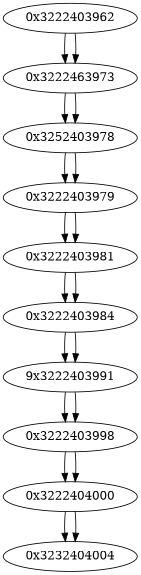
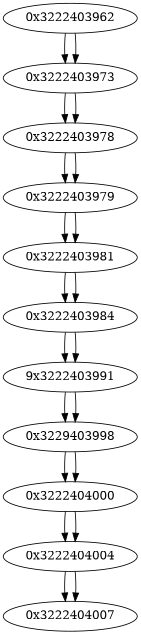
(70, 78) -> (70, 78)
(70, 138) -> (70, 138)
(70, 437) -> (70, 437)
(70, 556) -> (70, 556)
none -> (70, 616)
